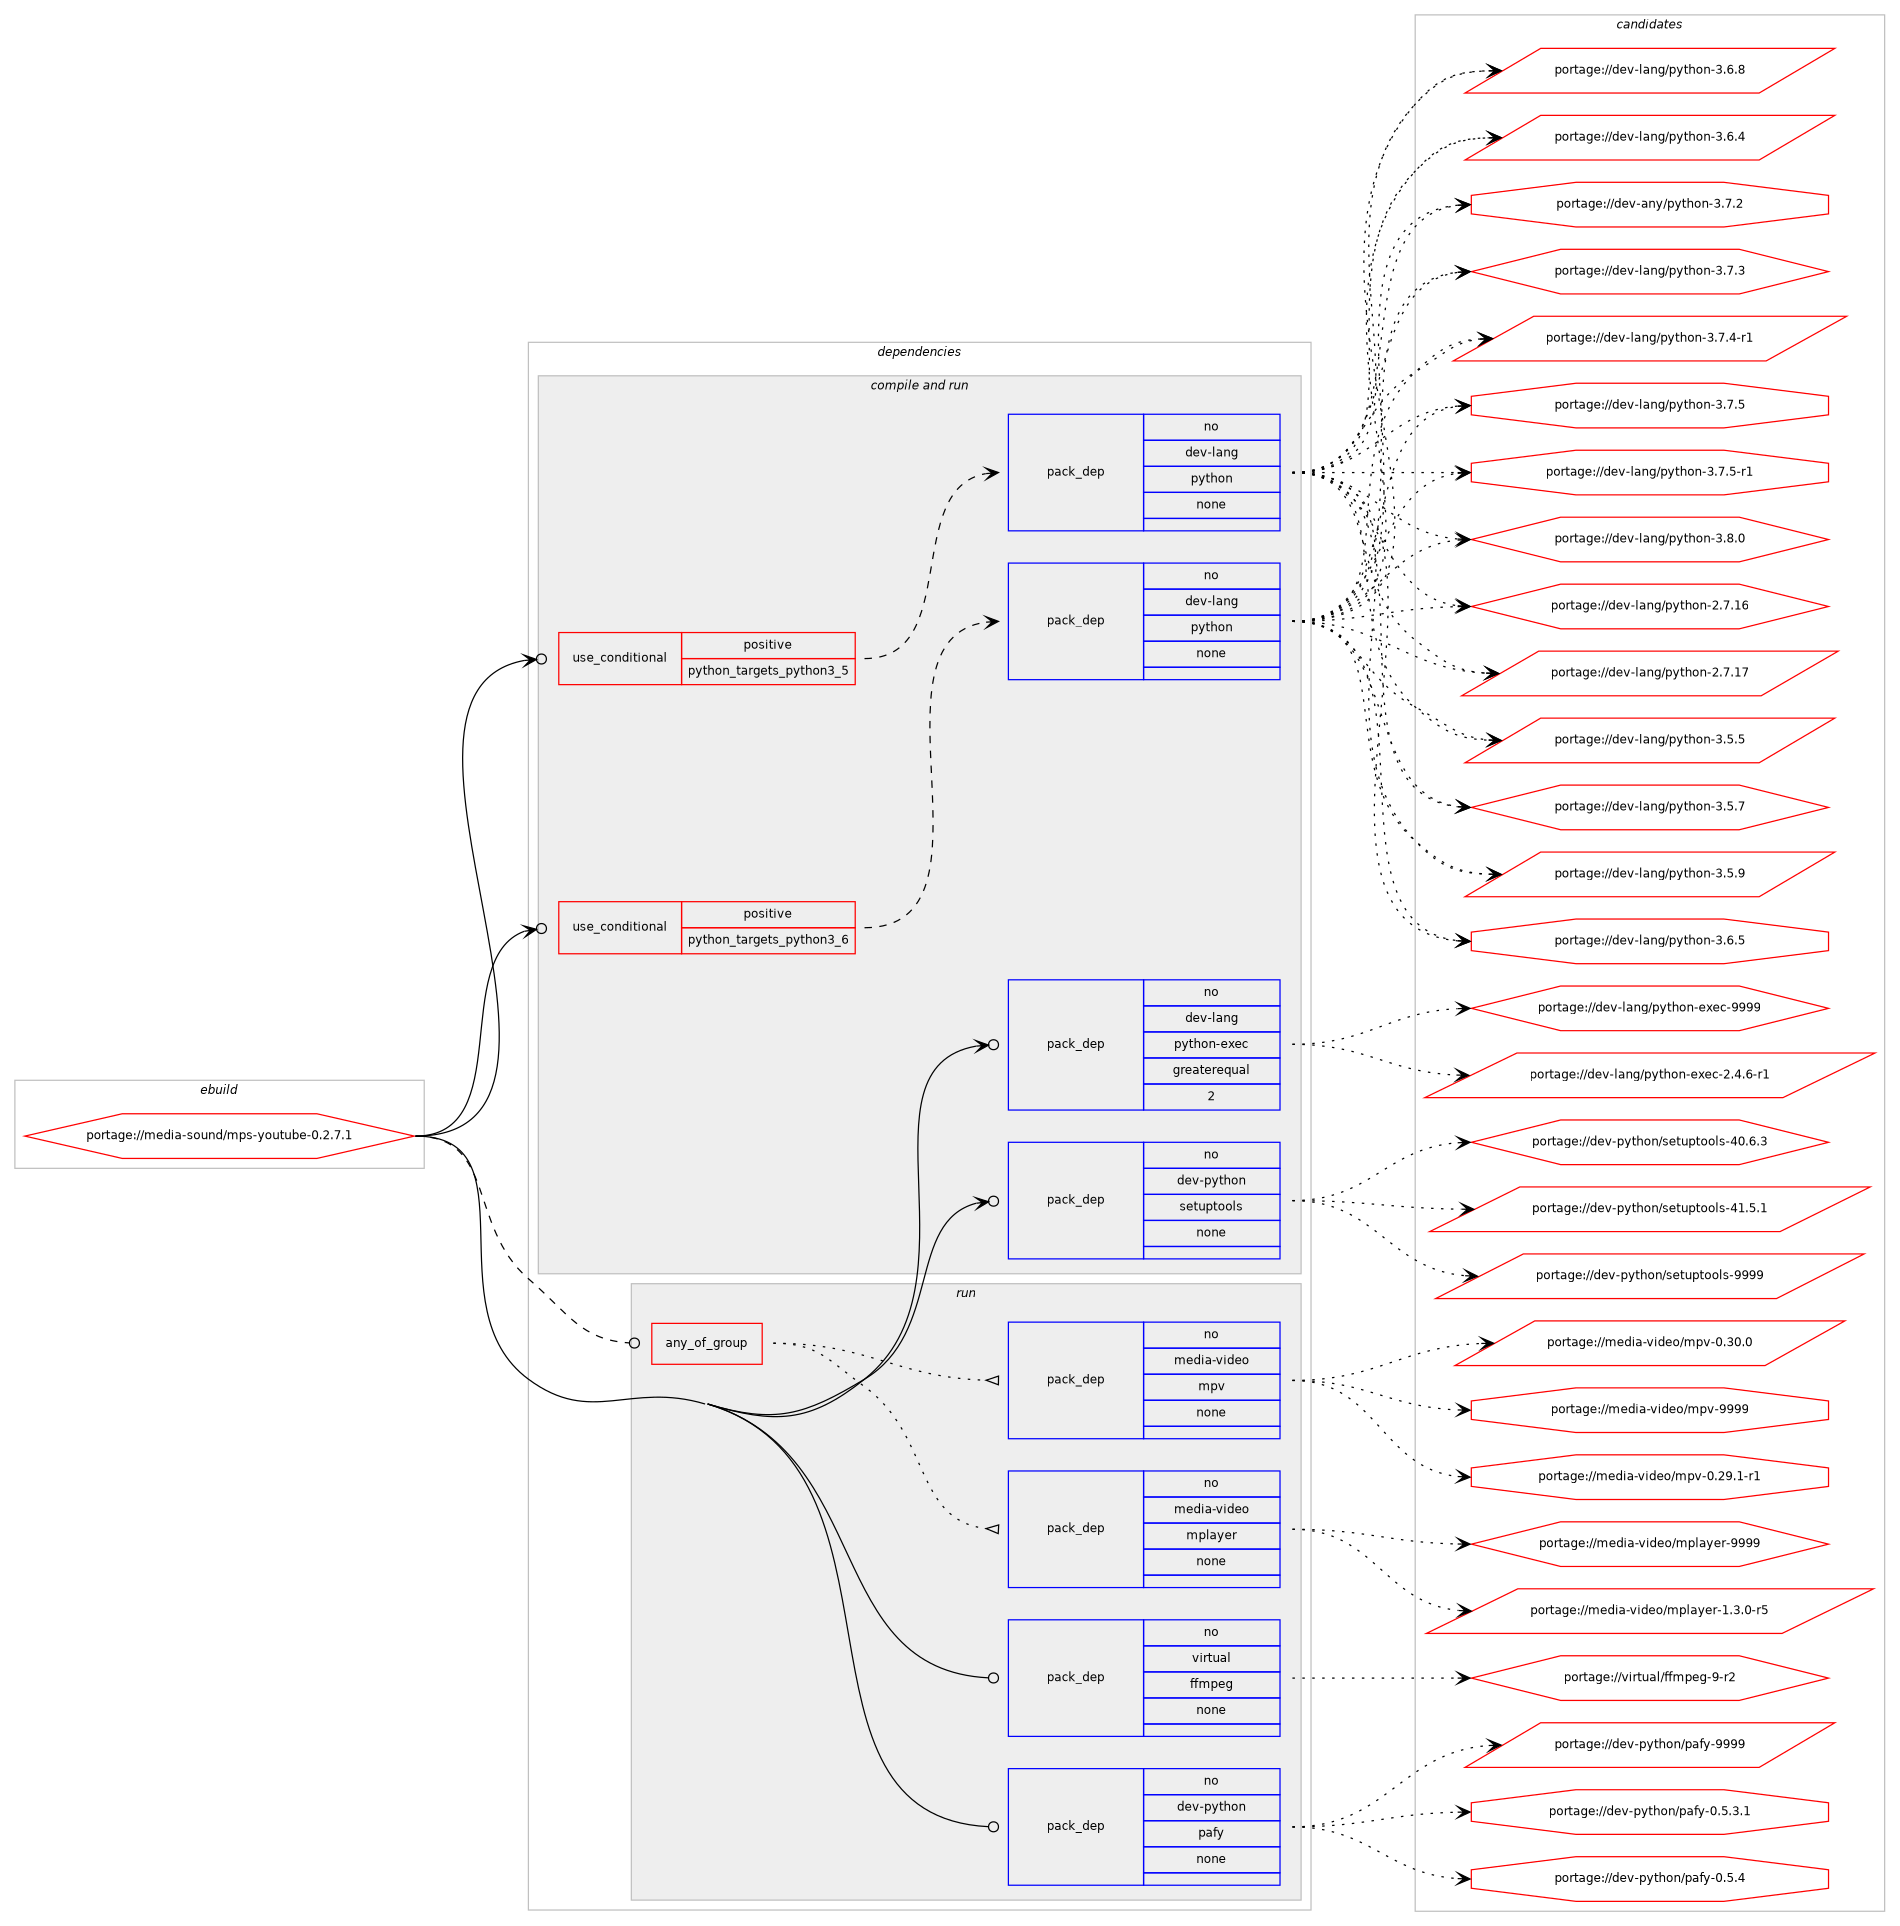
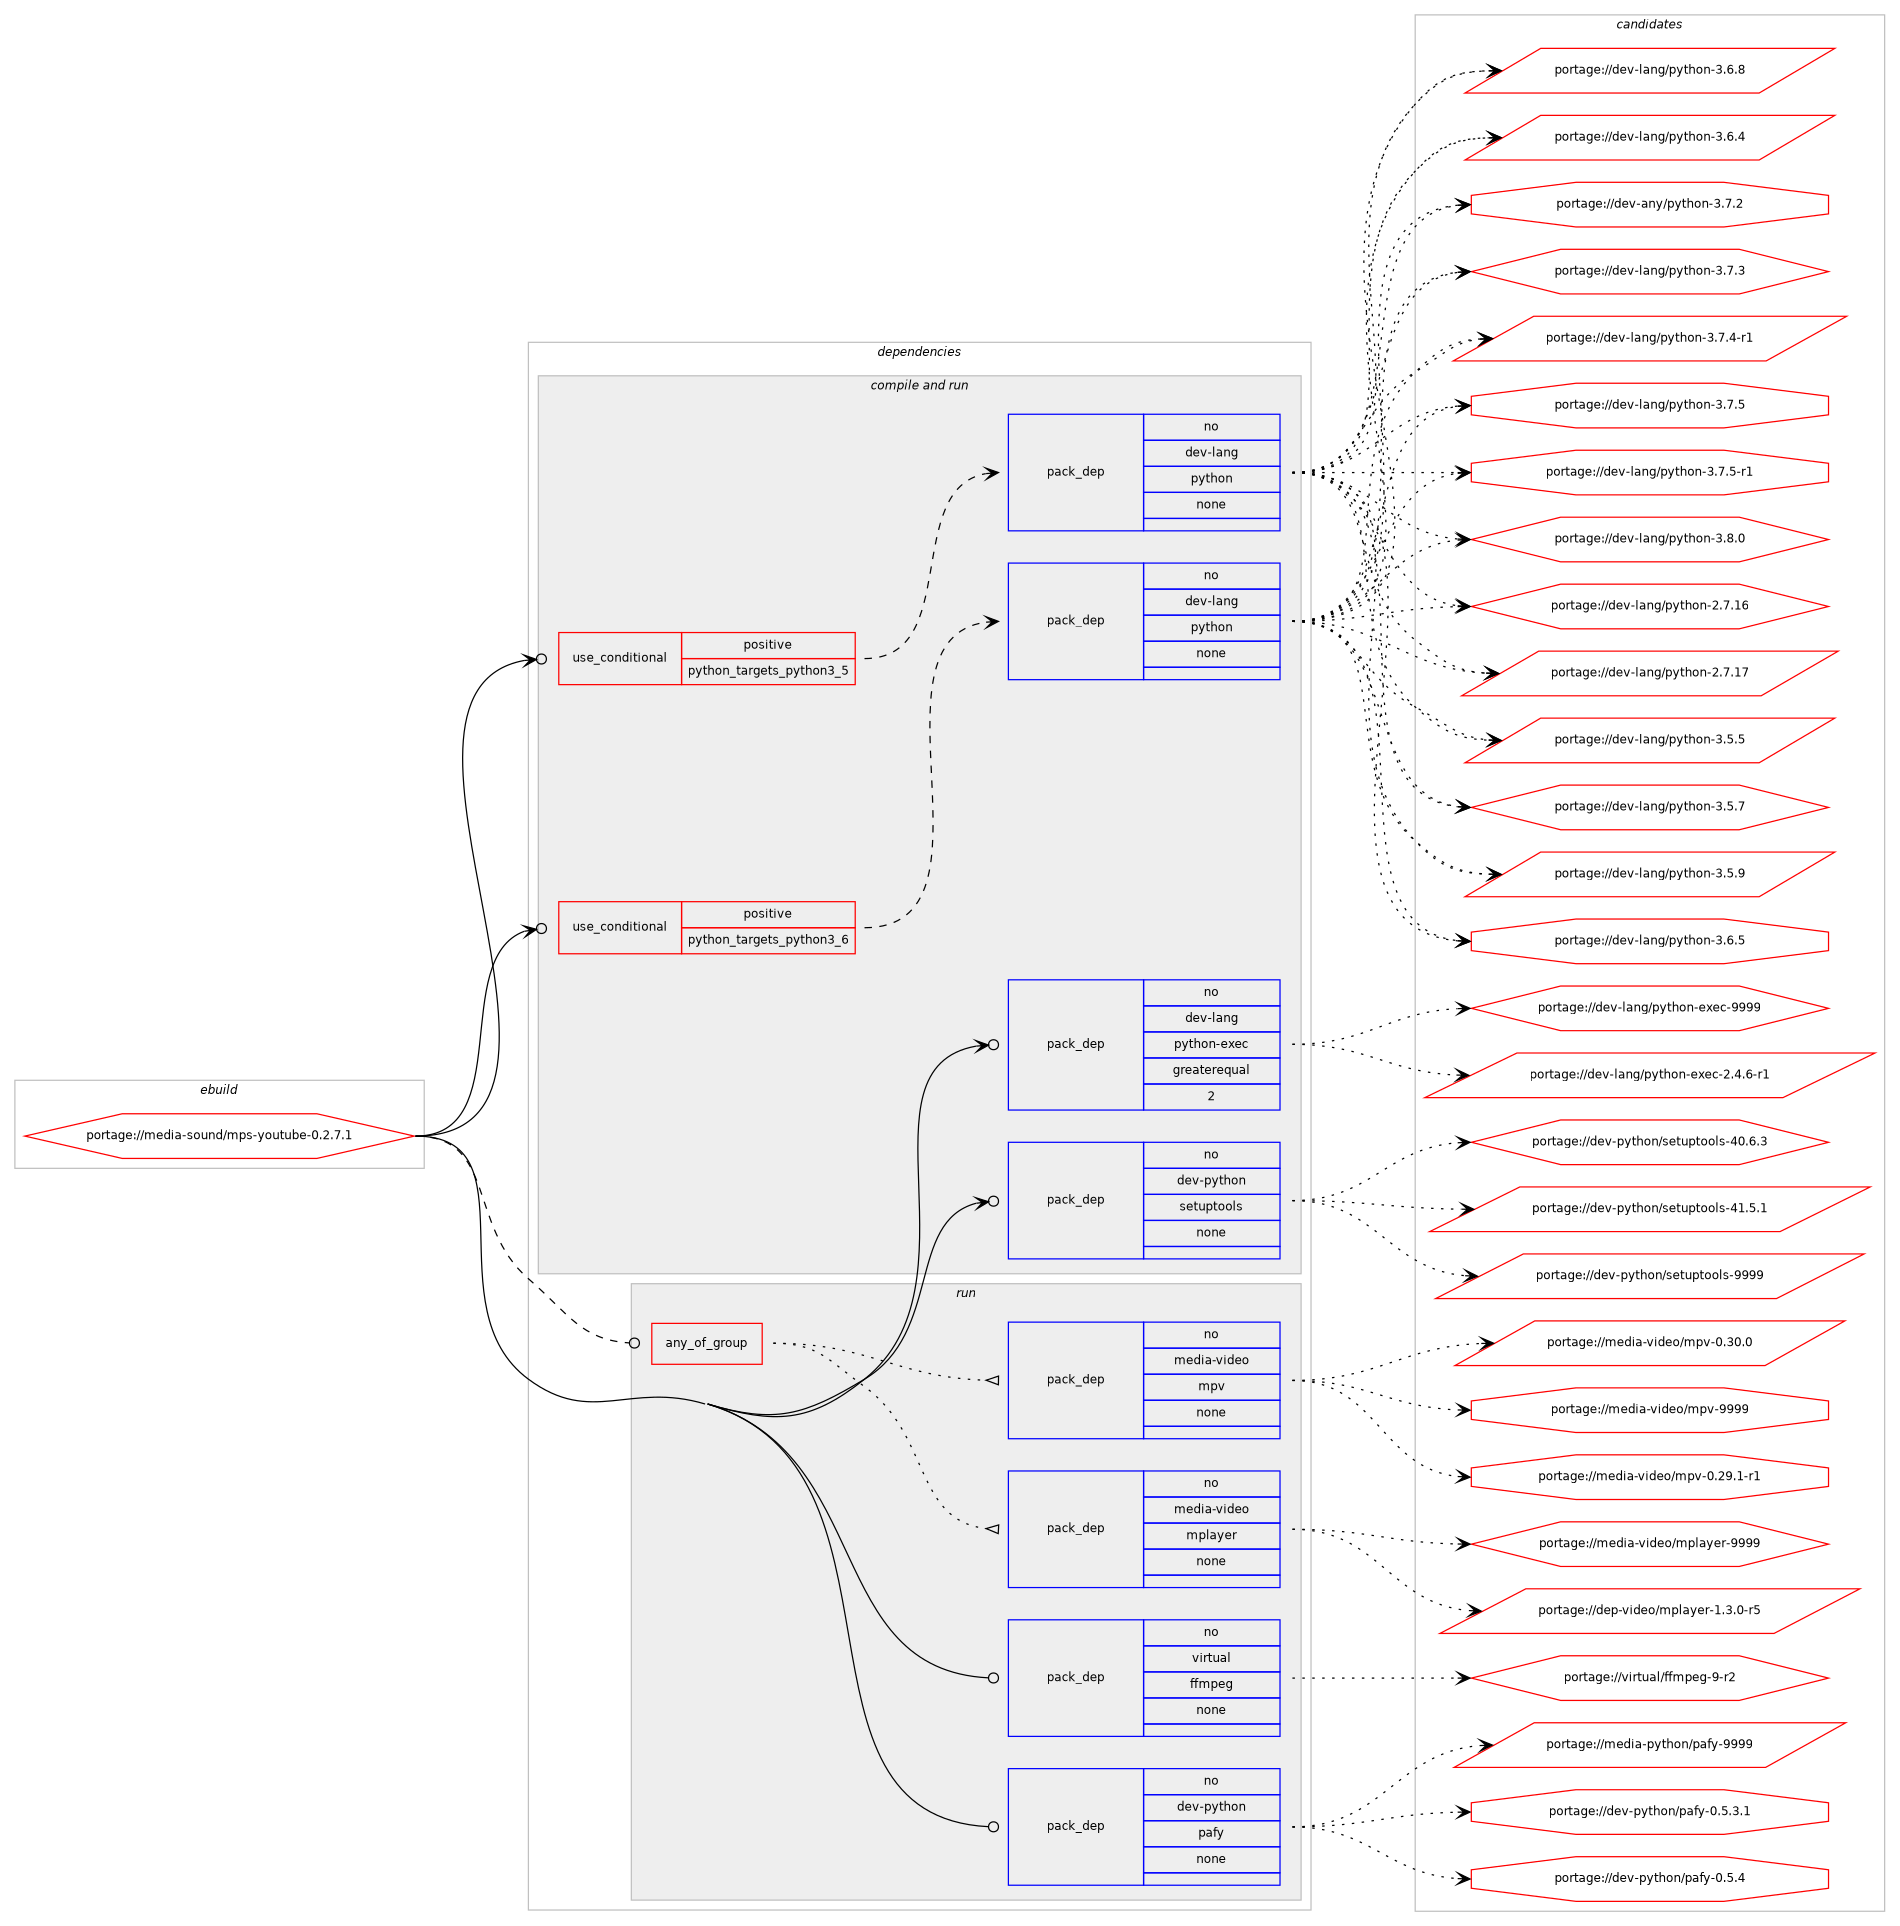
(1650, 1611) -> (1650, 1611)
(1650, 1745) -> (1650, 1745)
